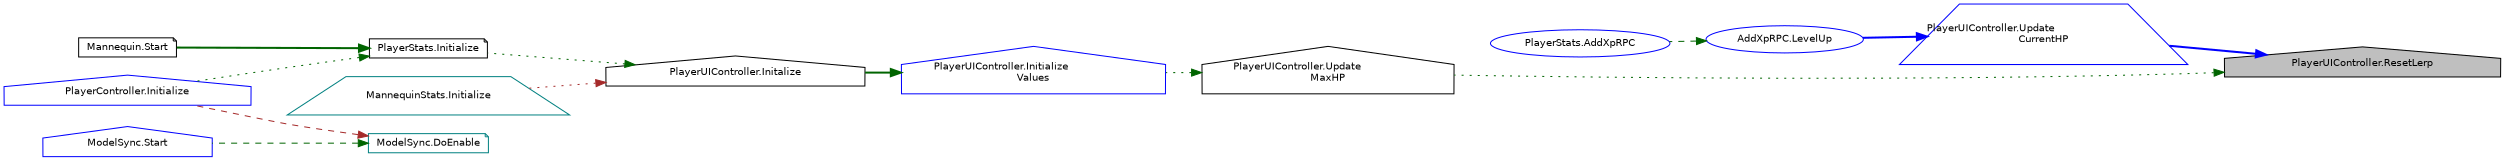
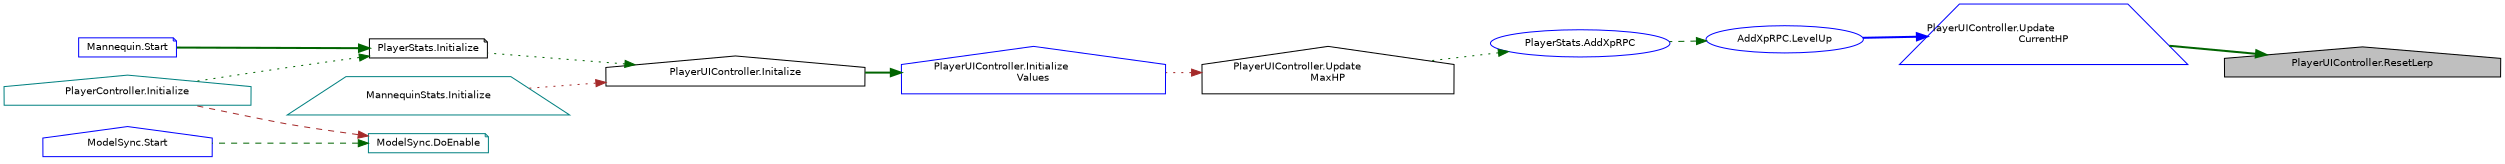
(128, 47) -> (128, 47)
(2213, 50) -> (2213, 50)
(1179, 73) -> (1179, 73)
(1834, 78) -> (1464, 57)
(128, 92) -> (128, 92)
